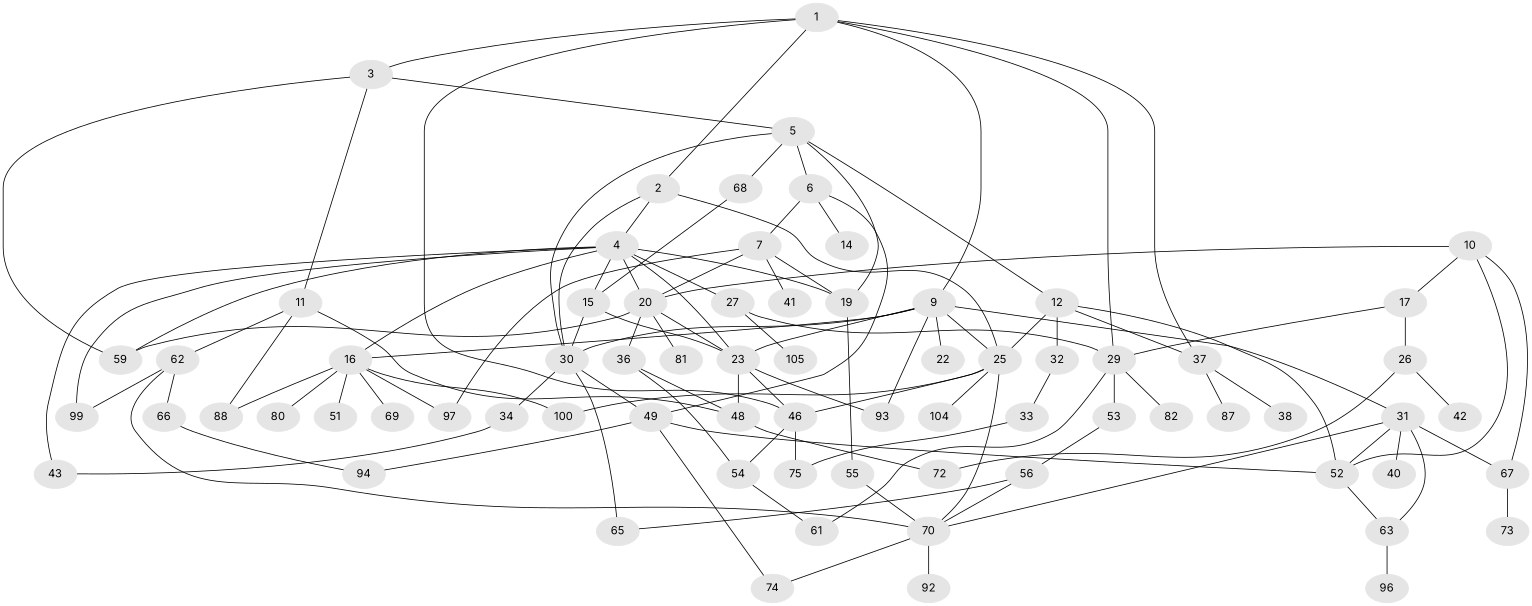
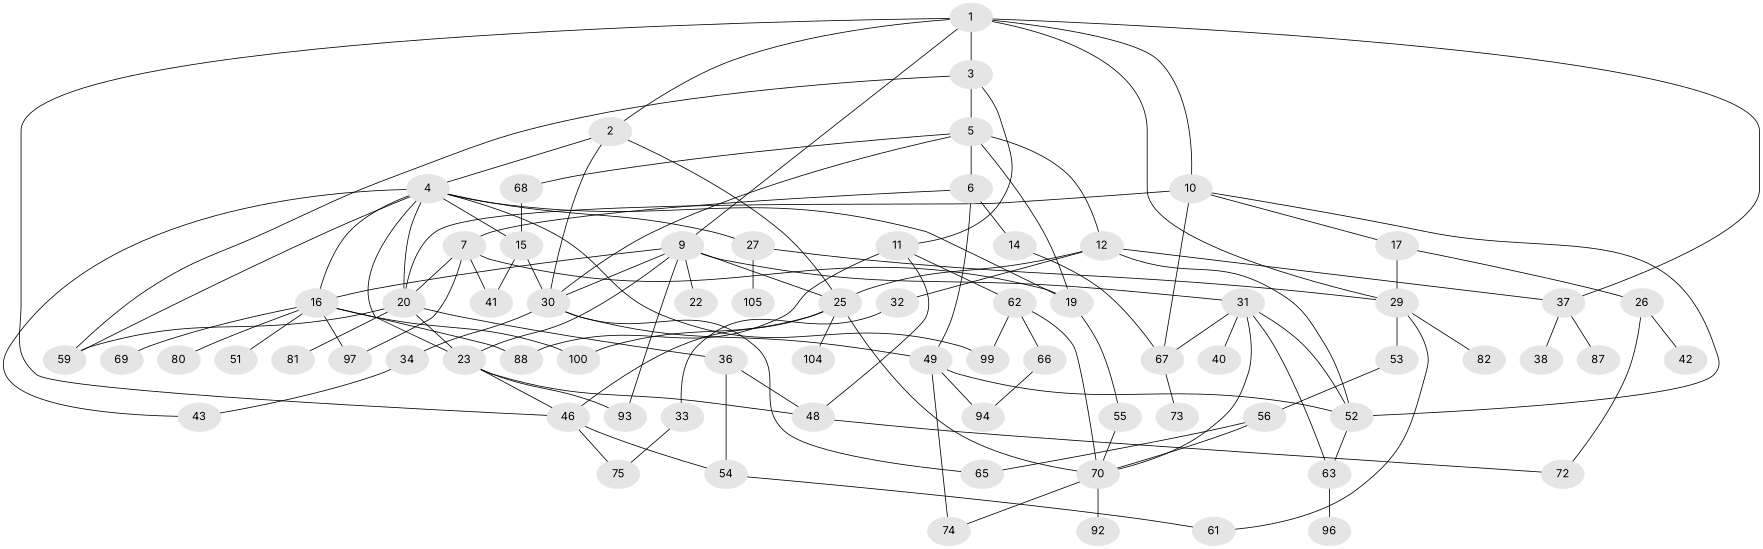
none -> (1136, 48)
none -> (1108, 295)
(651, 328) -> (506, 274)
